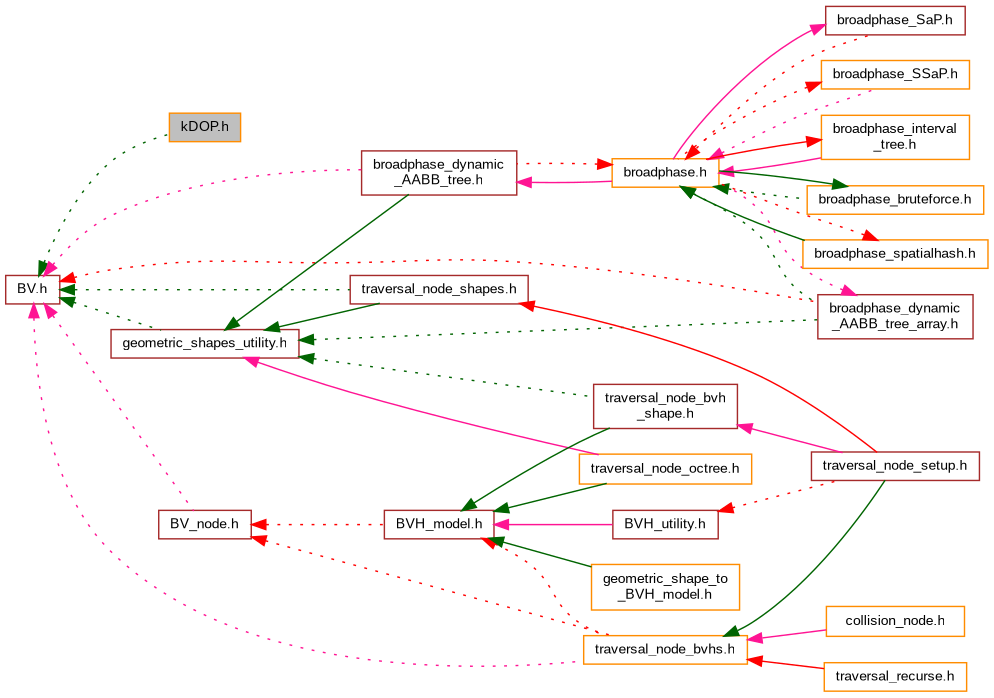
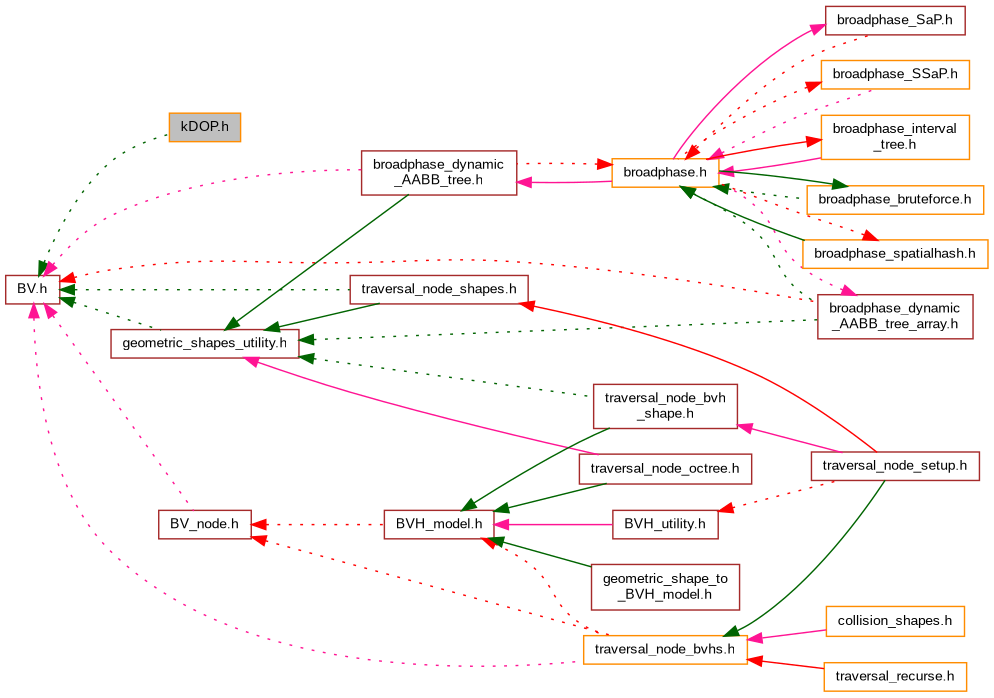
(666, 469) -> (666, 469)
(666, 587) -> (666, 587)
(895, 621) -> (895, 621)
